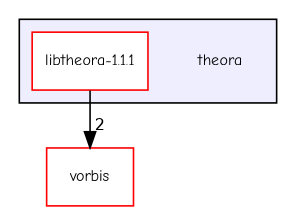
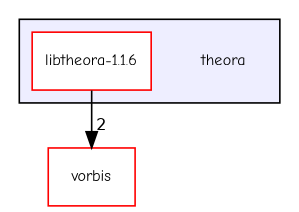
(90, 61) -> (92, 61)
